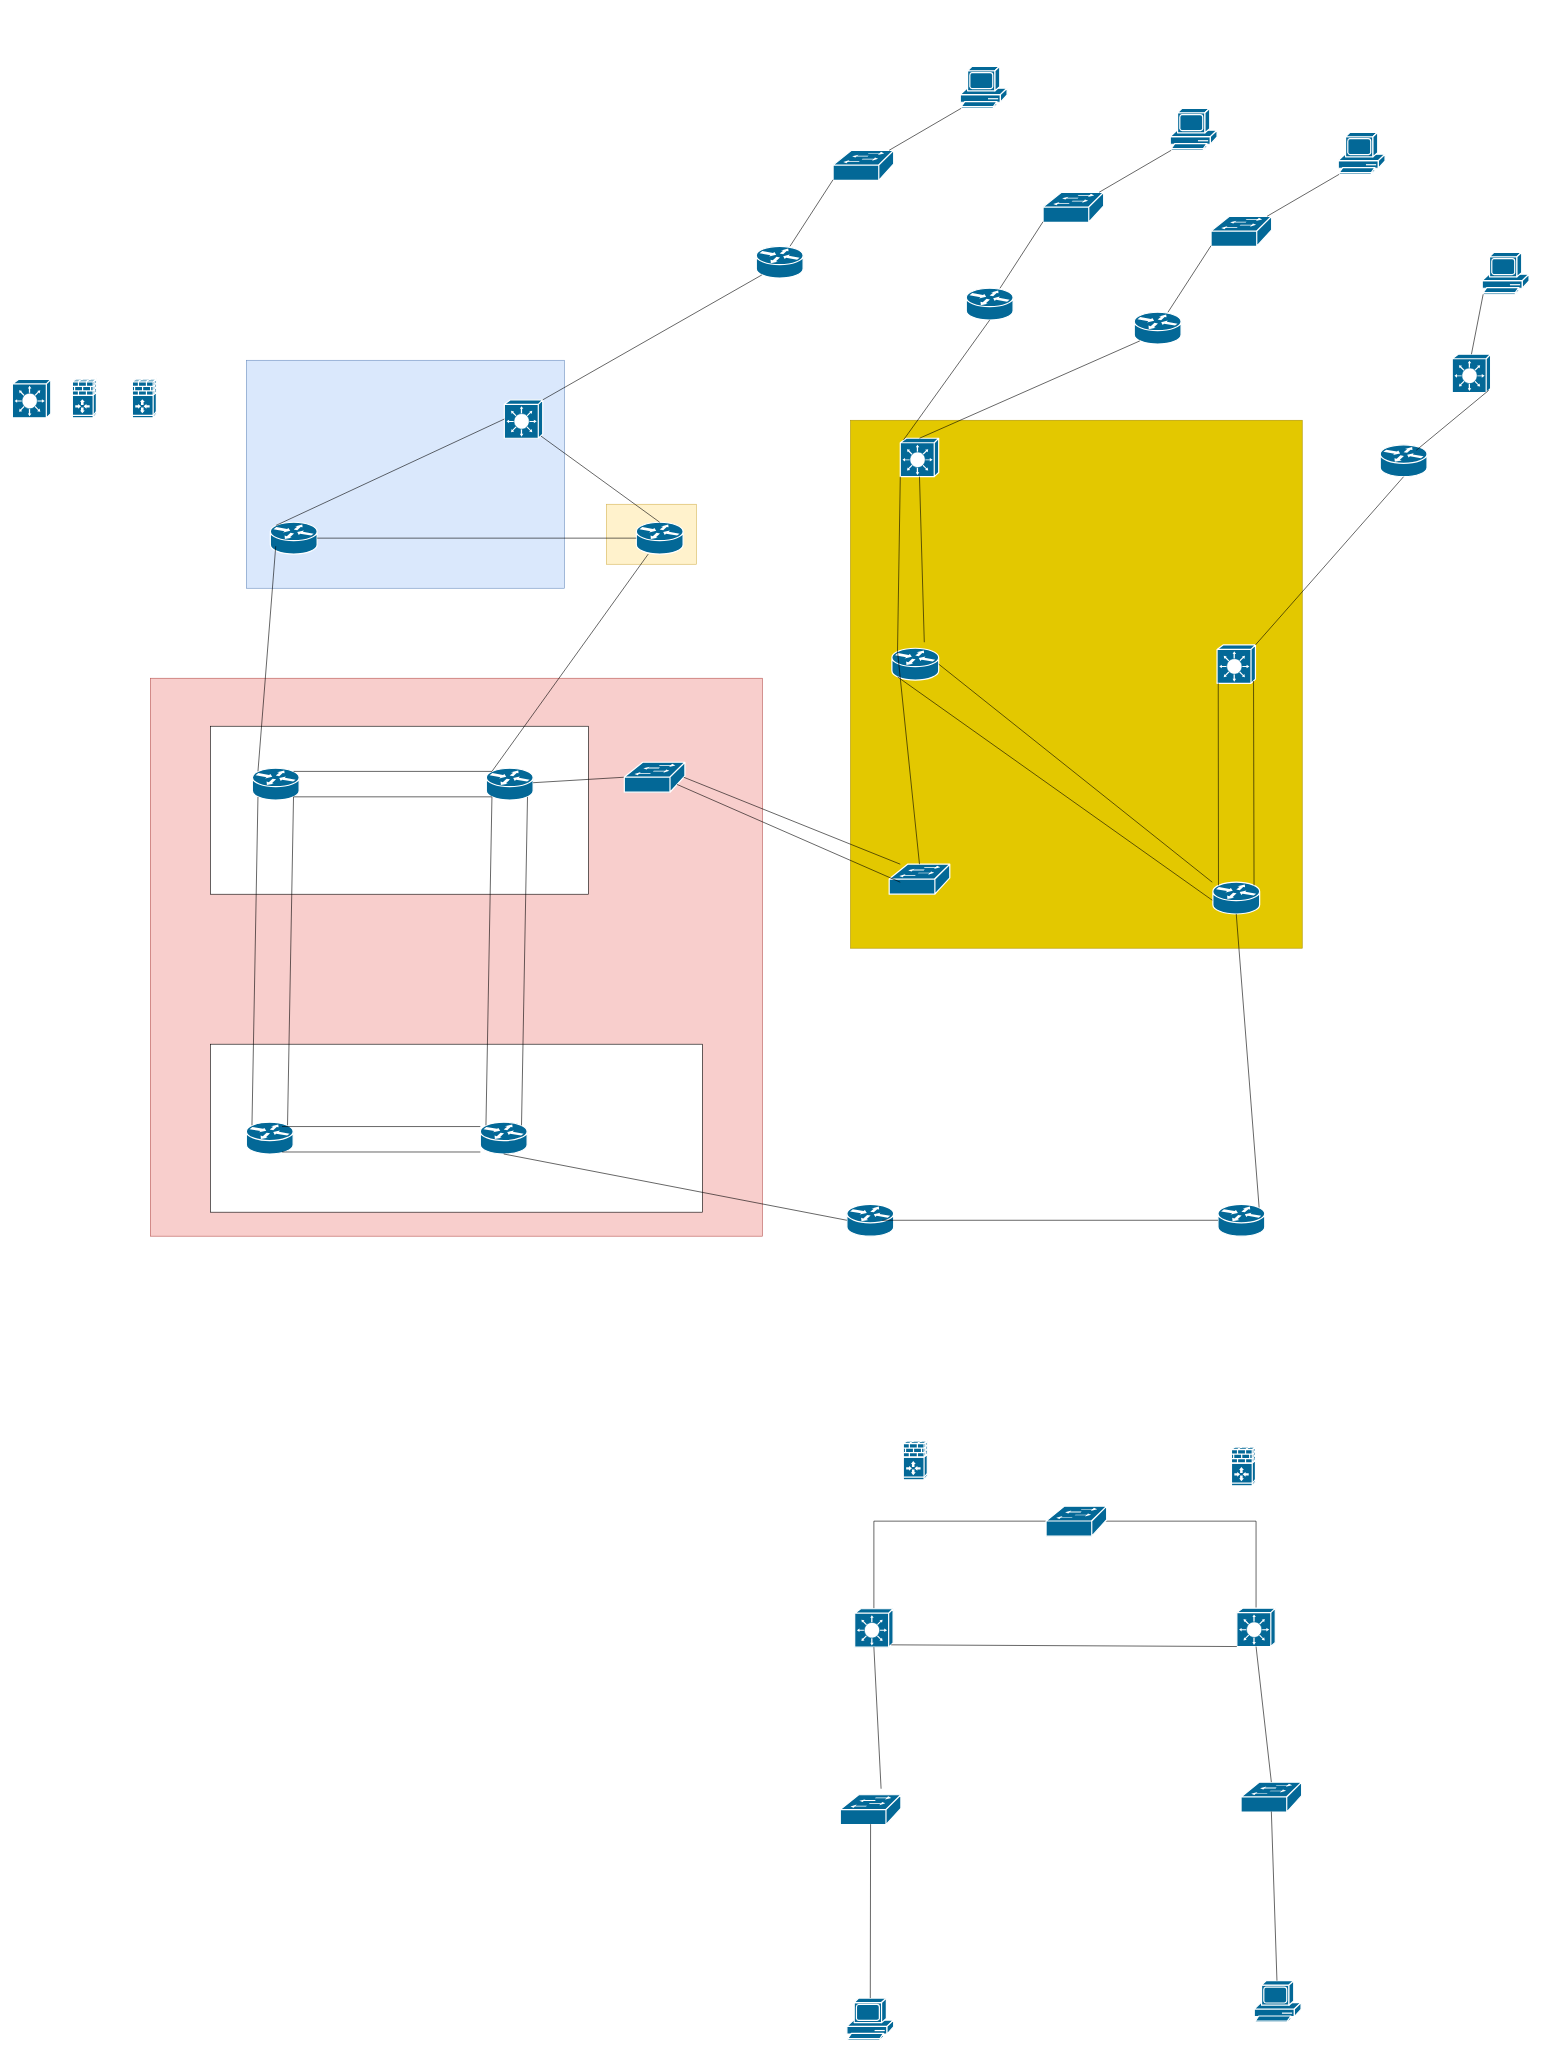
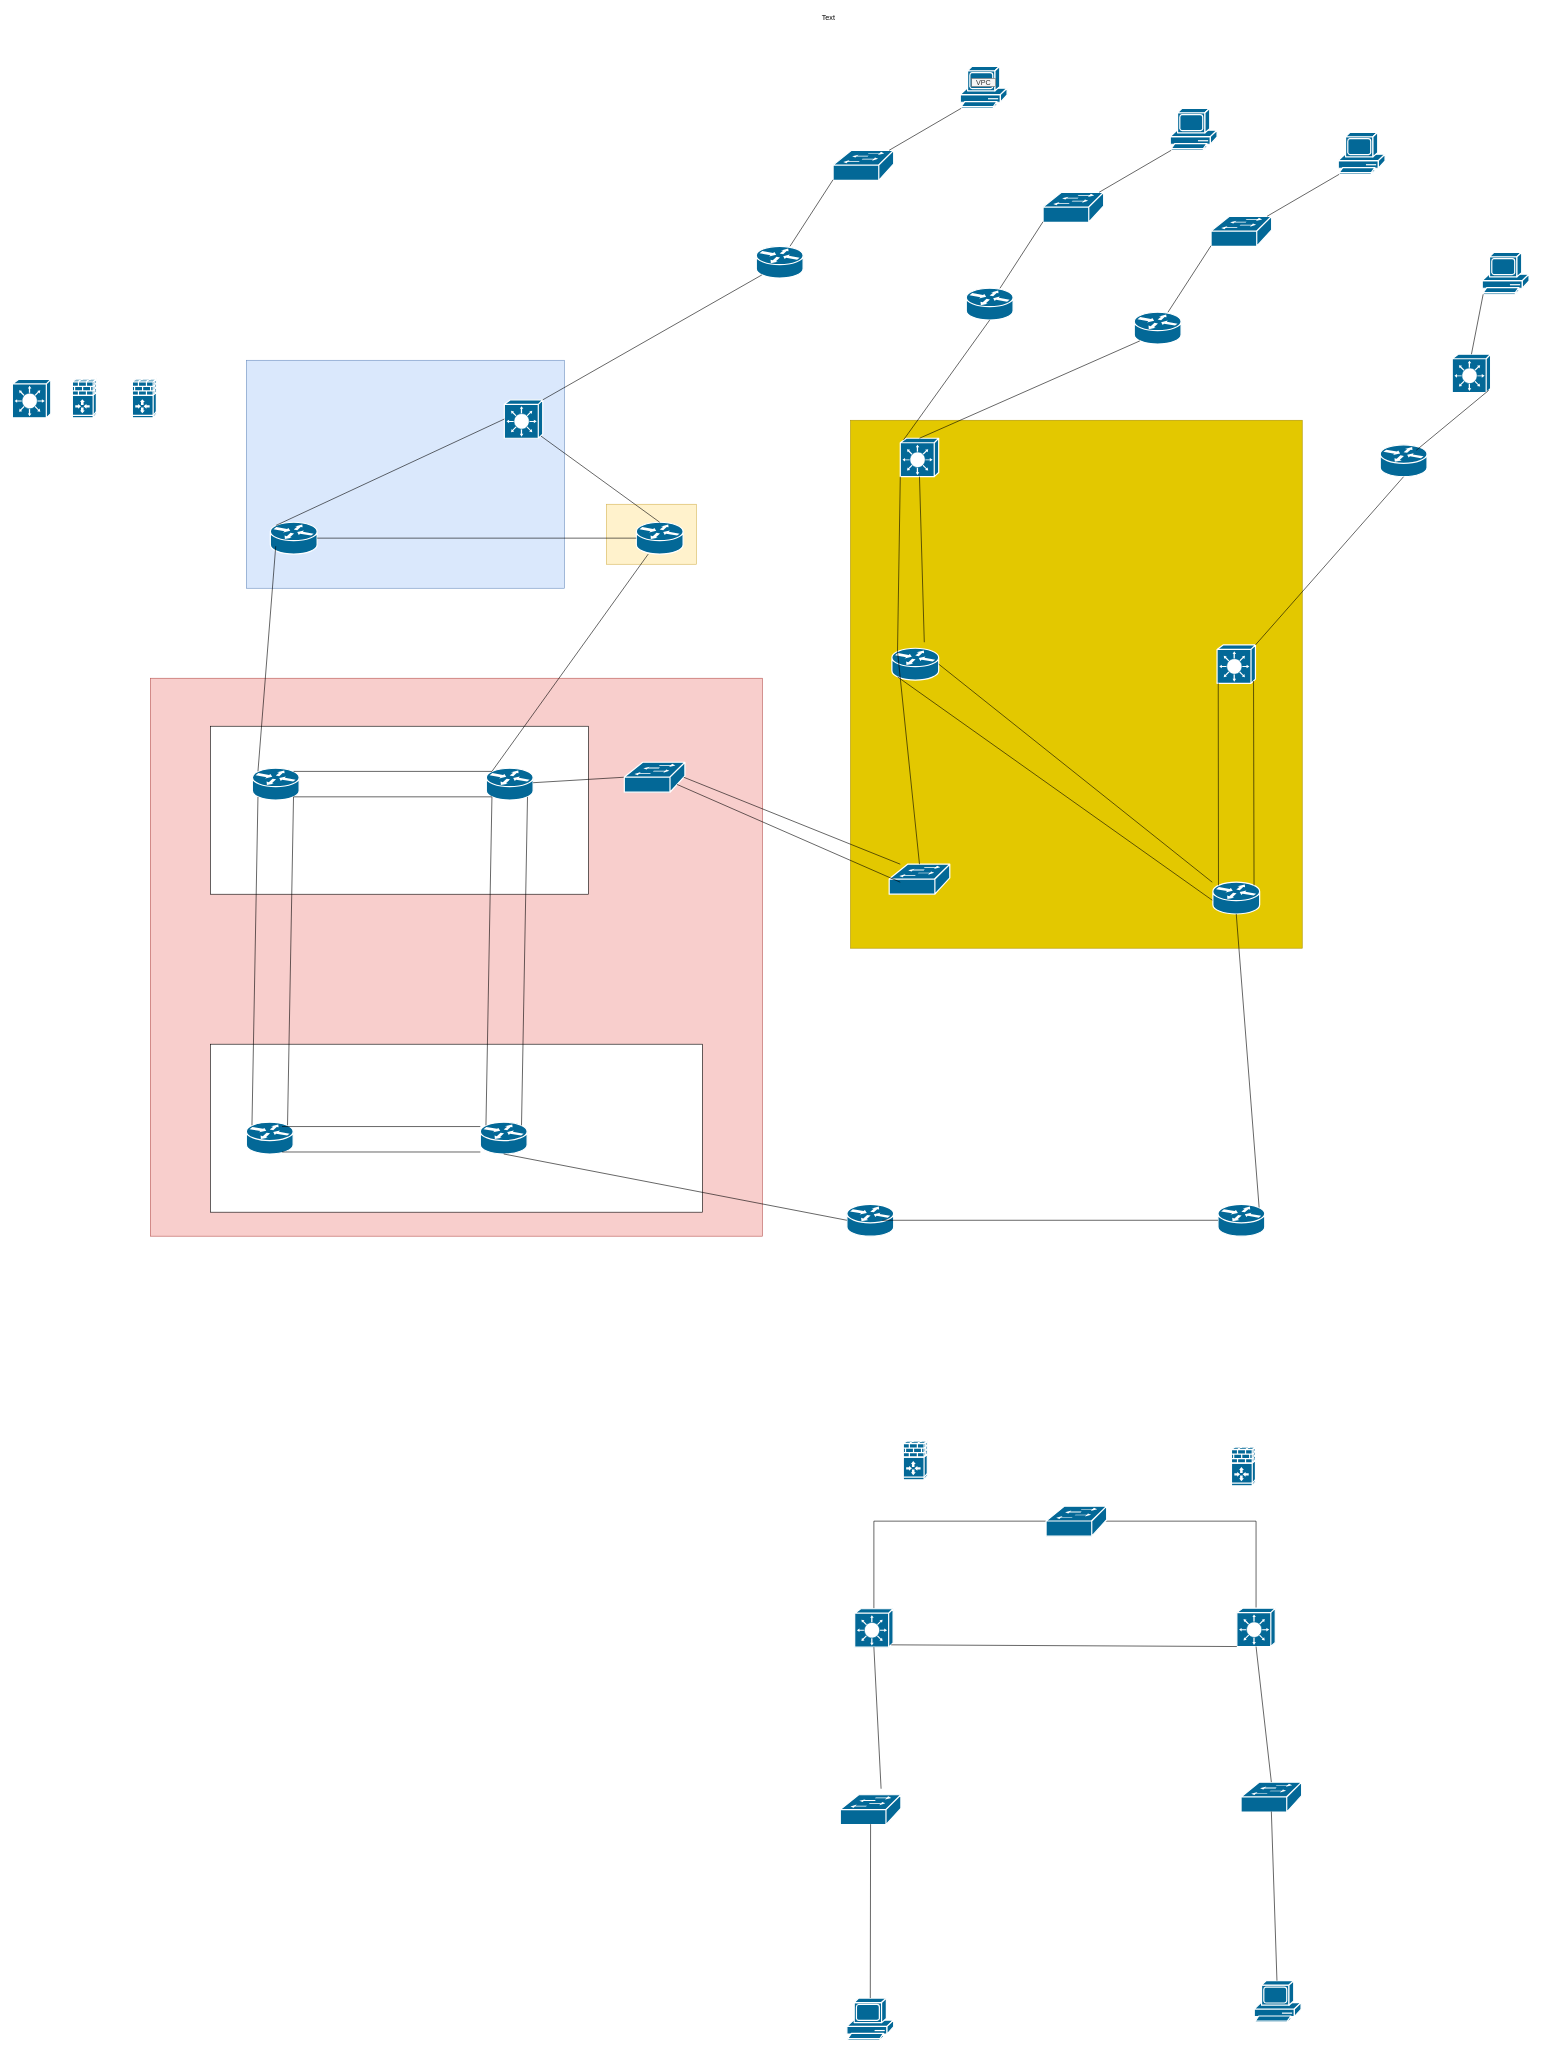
none -> (828, 18)
none -> (984, 83)
